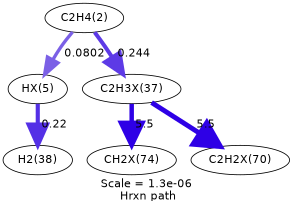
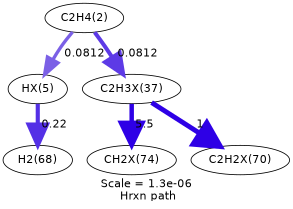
(83, 53) -> (83, 53)
(133, 53) -> (136, 53)
(204, 125) -> (199, 125)
(38, 160) -> (38, 160)
